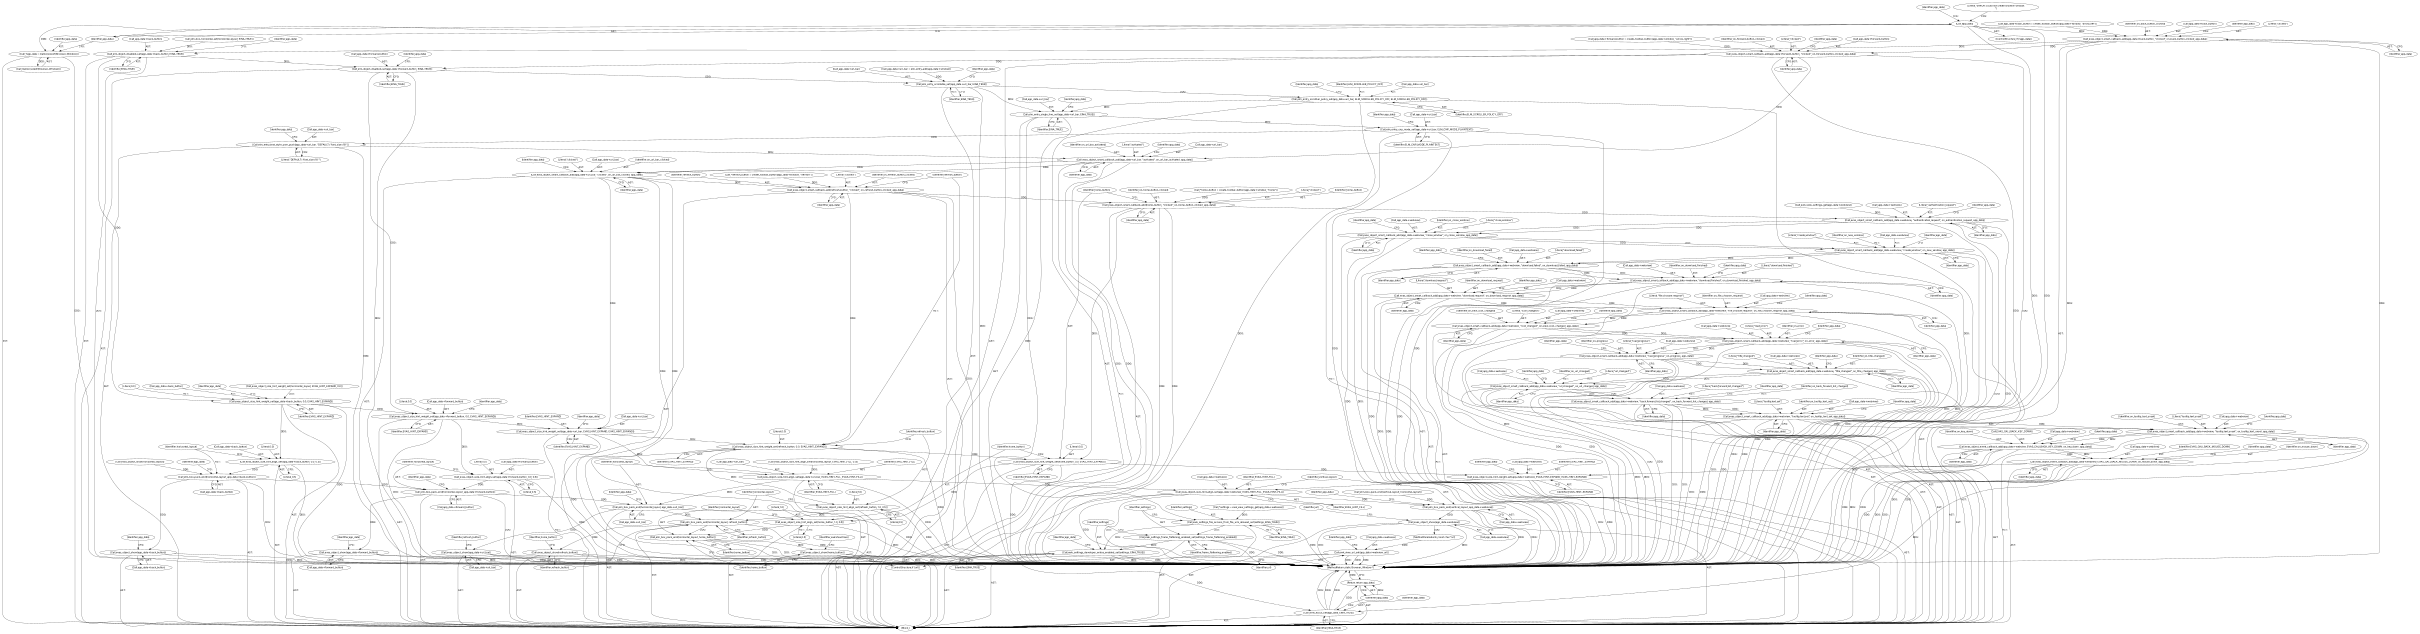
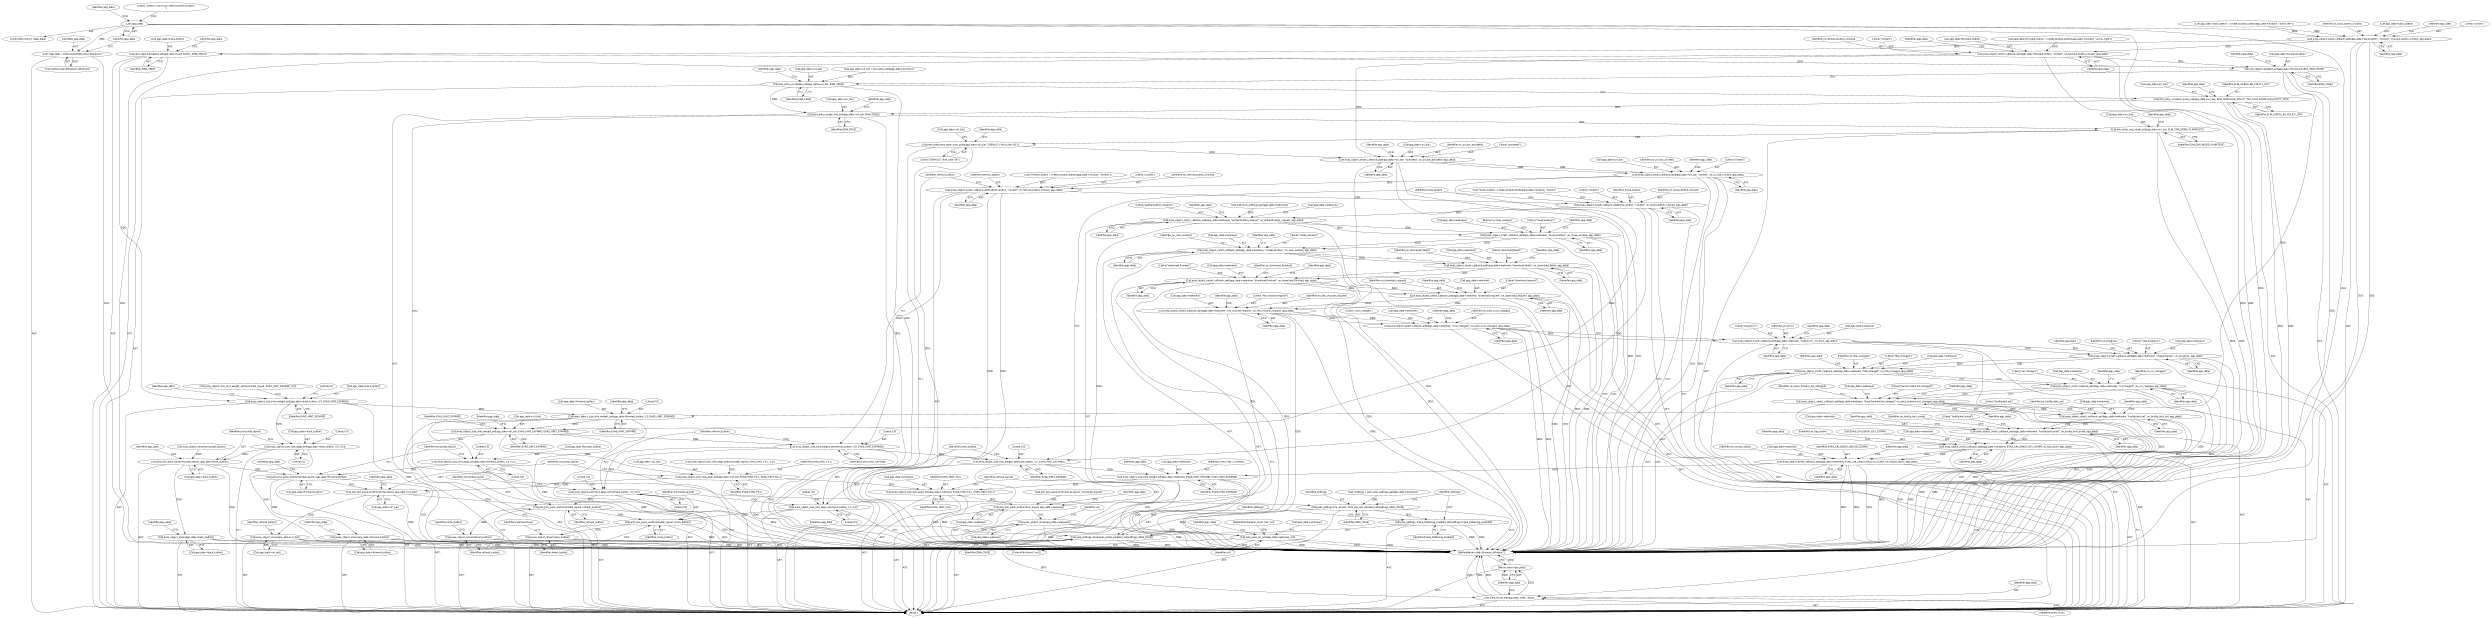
(219, 39) -> none
(1453, 220) -> (1497, 220)
(1434, 529) -> (1126, 528)
(864, 560) -> (592, 607)
